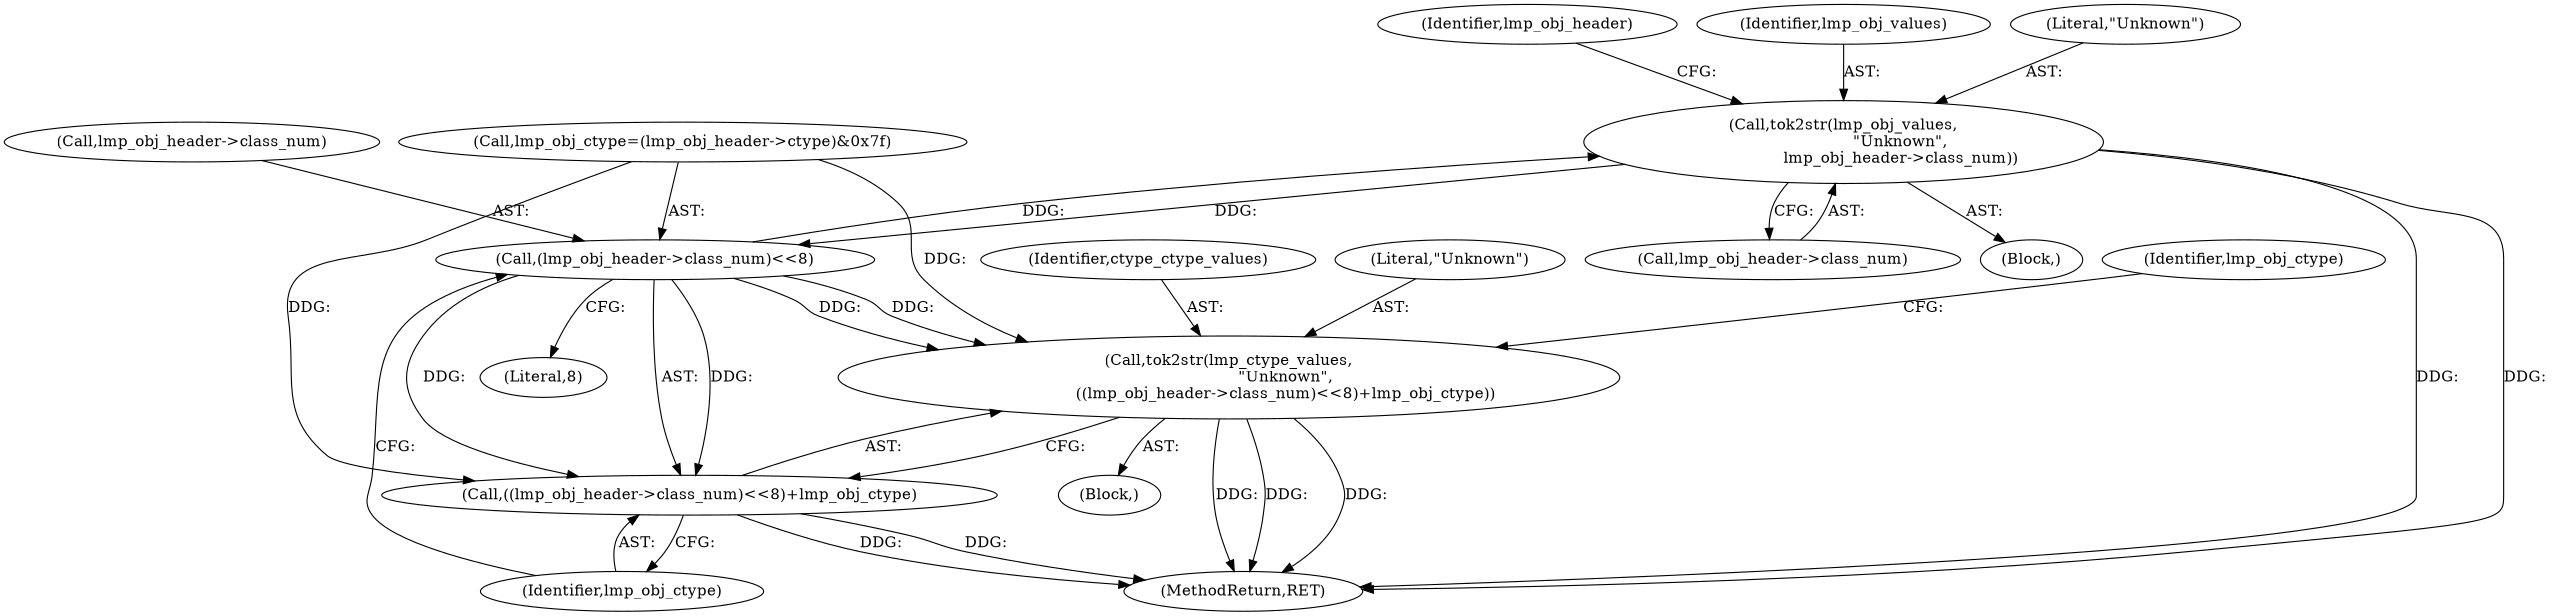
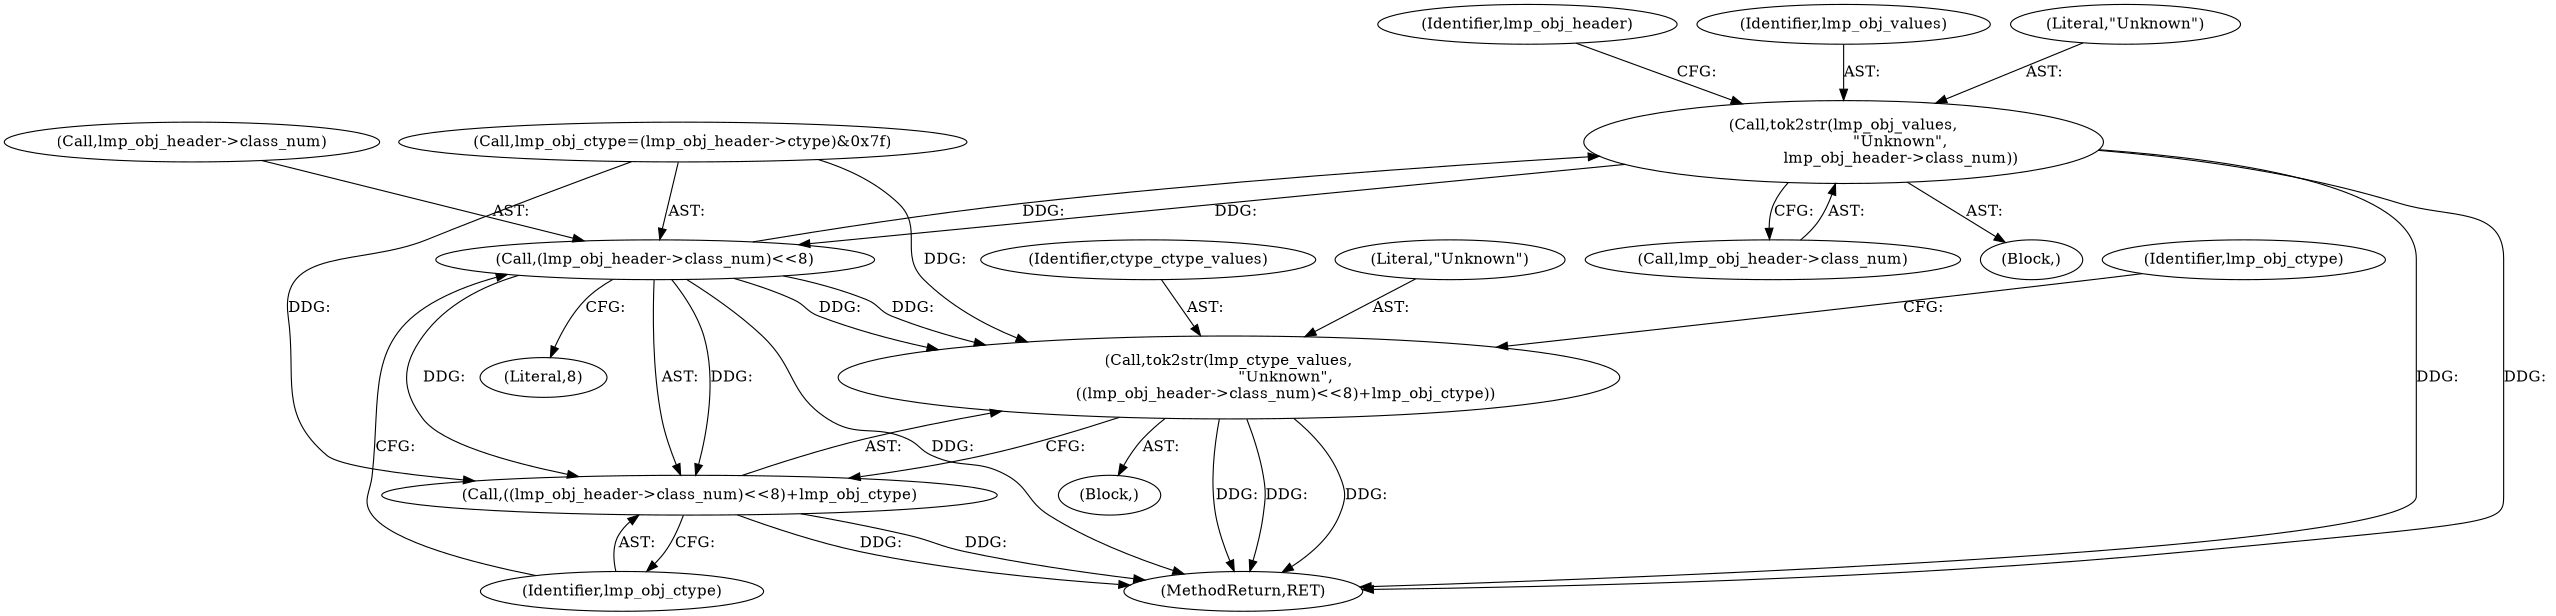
none -> (915, 444)
